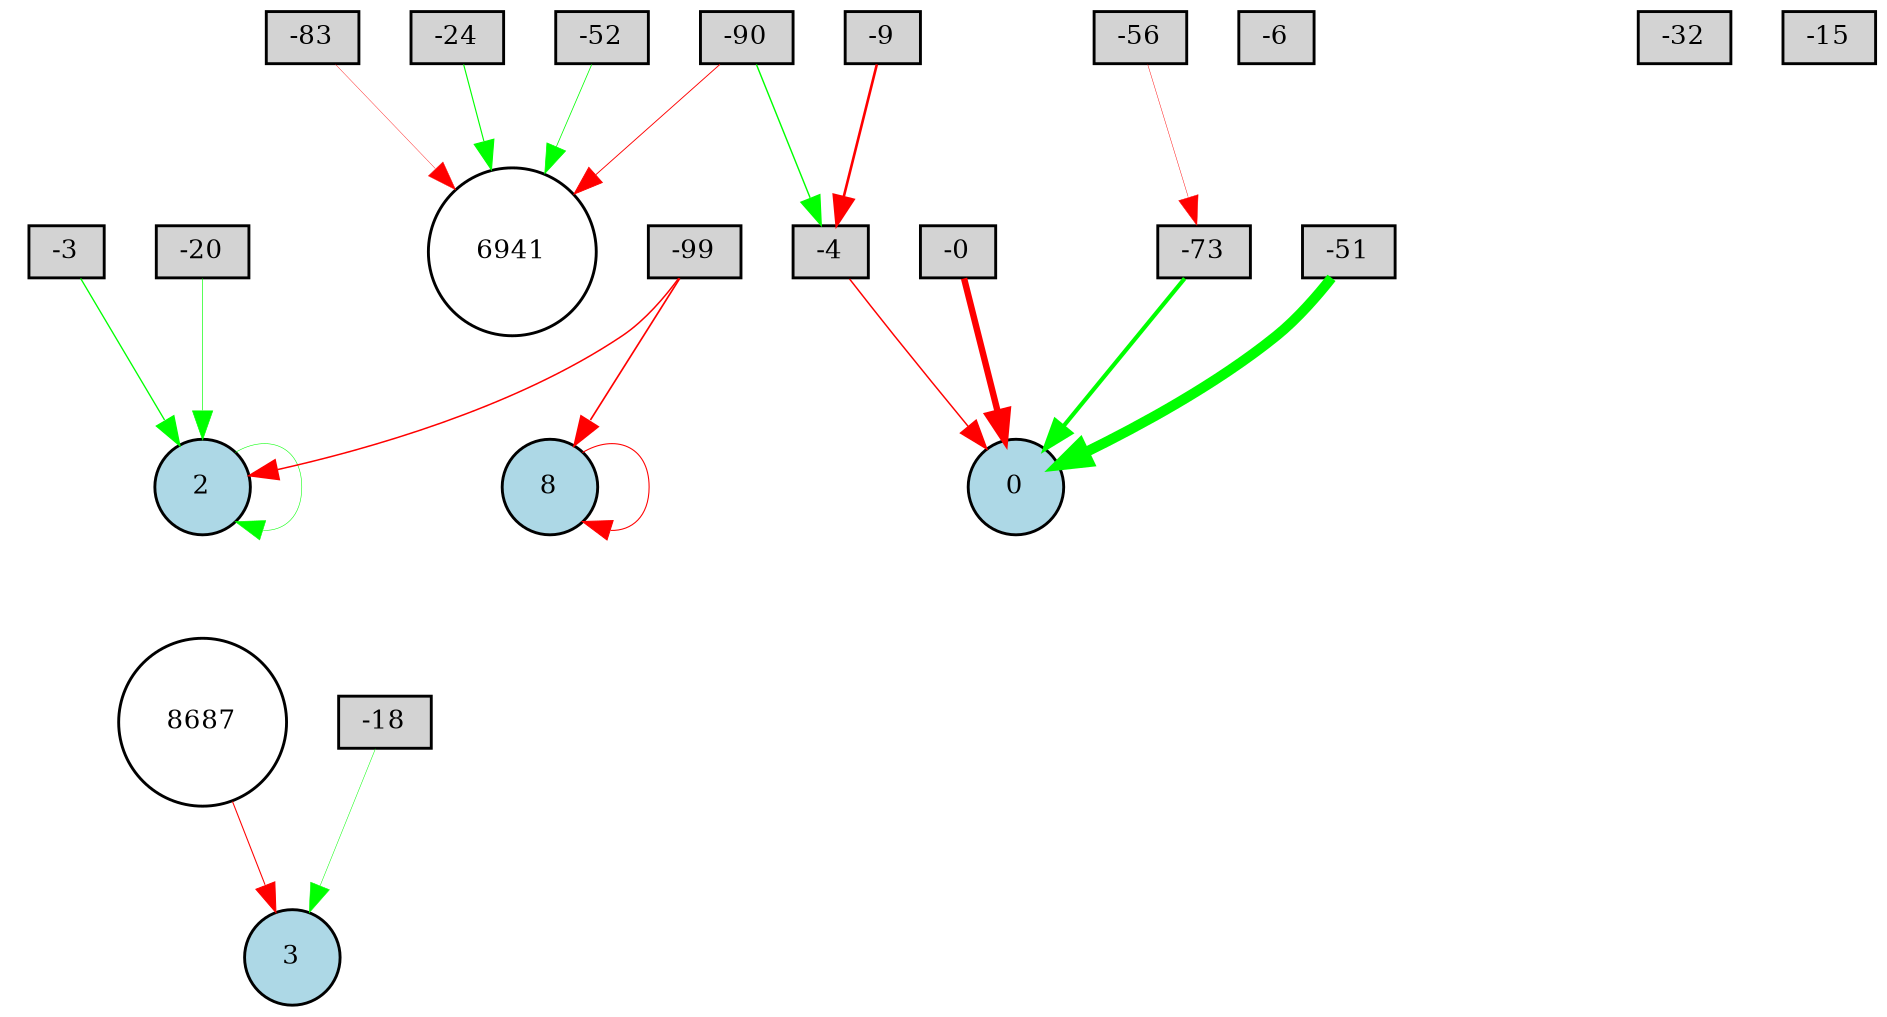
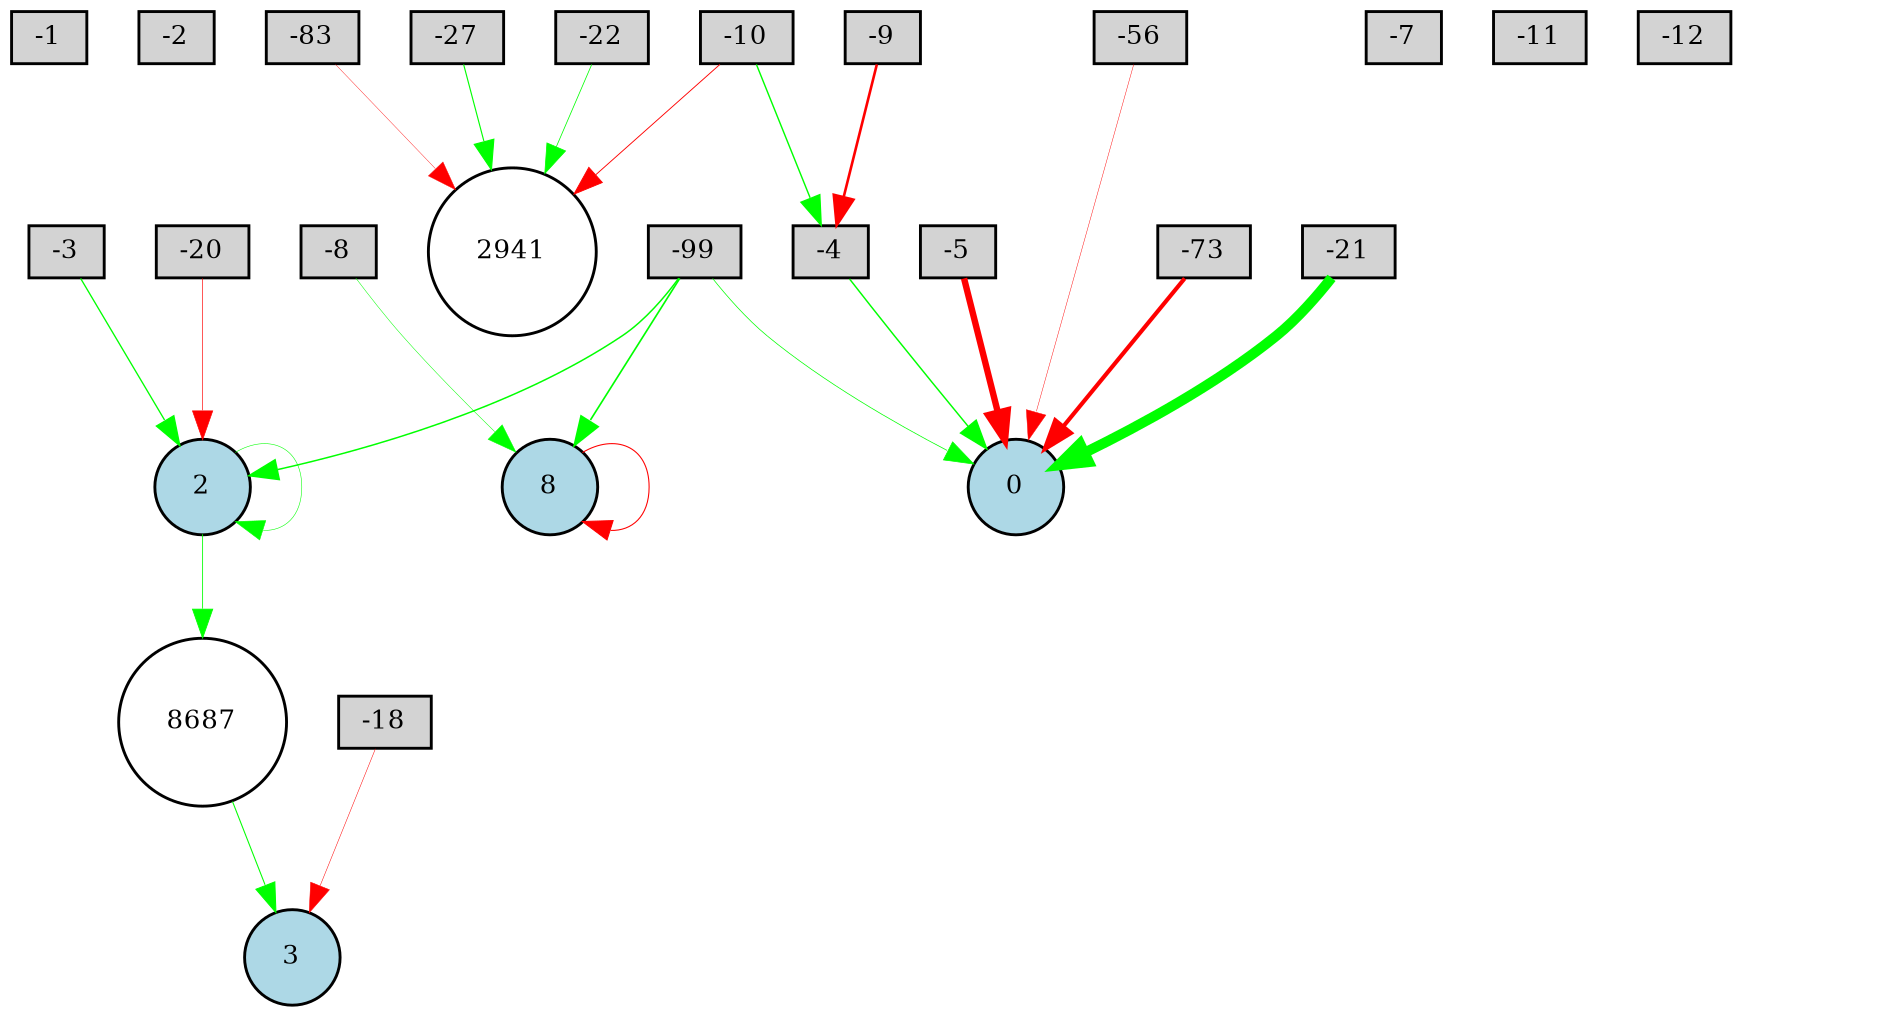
none -> (49, 38)
none -> (177, 38)
(457, 38) -> (457, 38)
(602, 38) -> (602, 38)
(747, 38) -> (747, 38)
(1276, 38) -> none
none -> (1404, 38)
none -> (1540, 38)
(1685, 38) -> (1685, 38)
(1829, 38) -> none
(1168, 130) -> (1085, 238)
none -> (339, 252)
(512, 252) -> (512, 252)
(958, 252) -> (958, 252)
(1349, 252) -> (1349, 252)
(203, 344) -> (203, 344)
(635, 349) -> (635, 349)
(1124, 352) -> (1124, 352)
(908, 353) -> (908, 353)
none -> (821, 376)
(493, 403) -> (493, 403)
none -> (203, 571)
(348, 817) -> (348, 817)
(249, 843) -> (249, 843)
